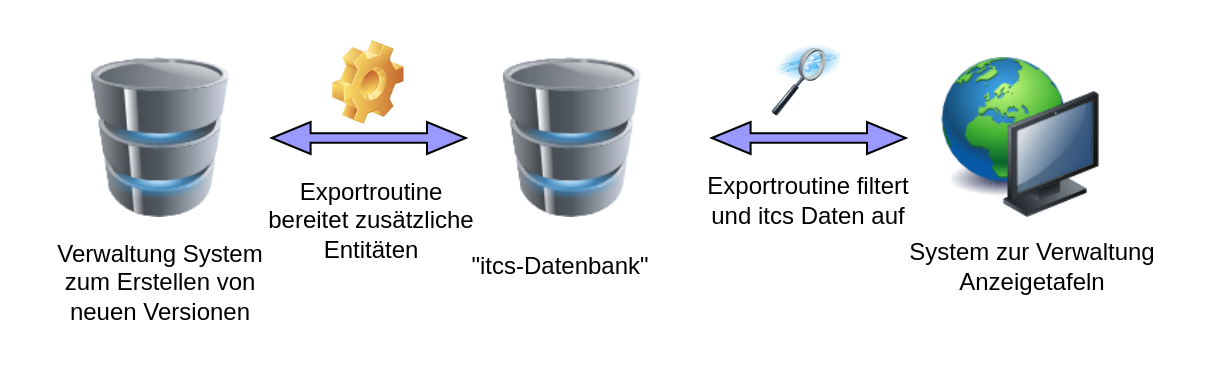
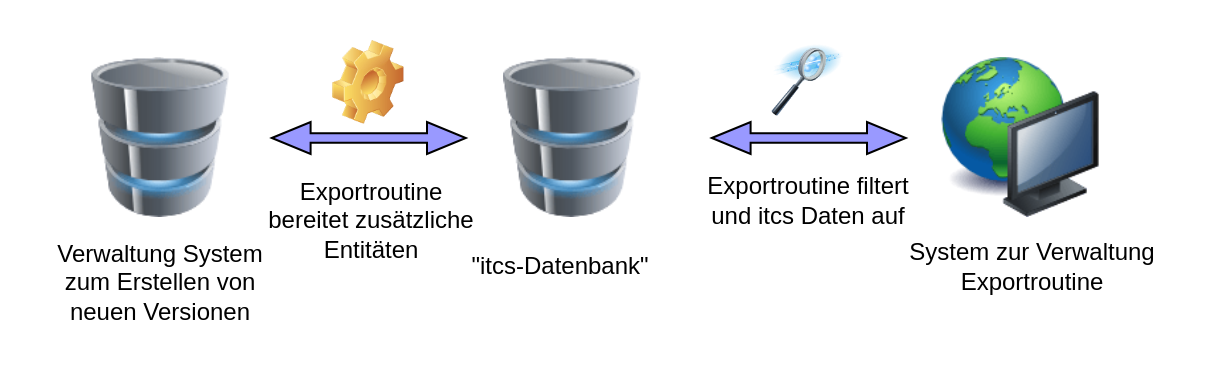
(1033, 267) -> (1033, 267)
